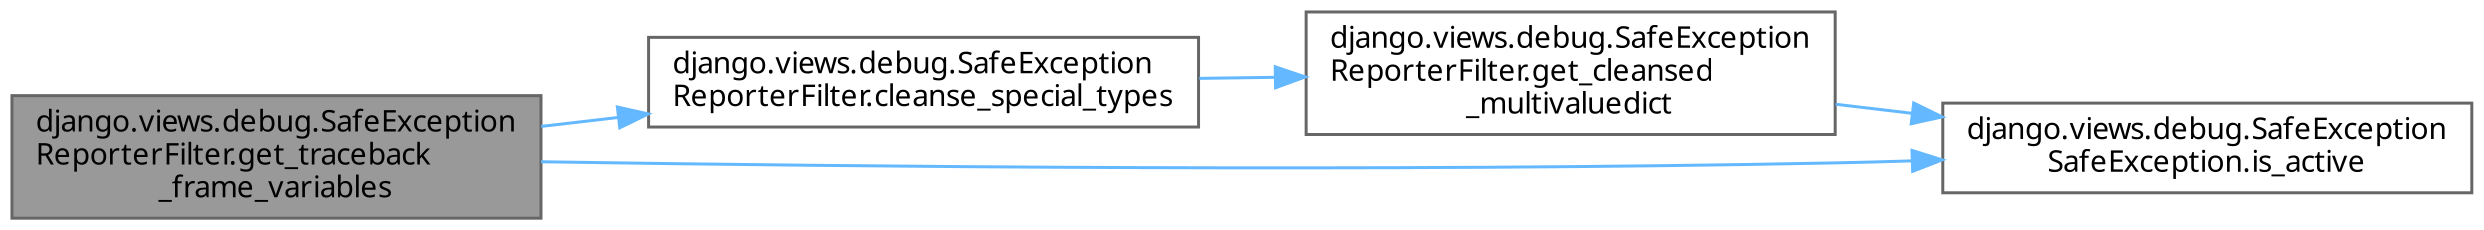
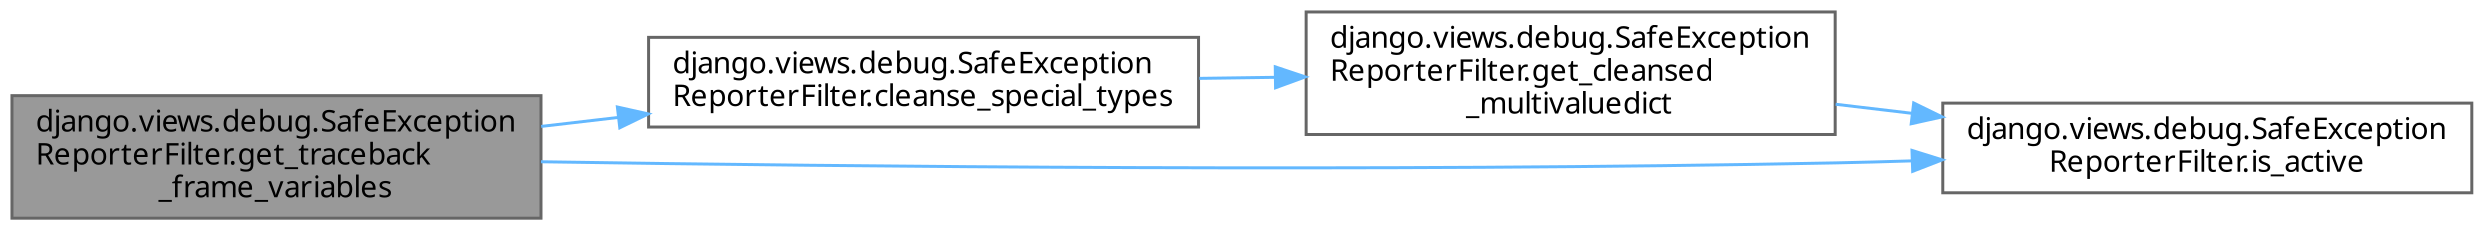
(2207, 148) -> (2207, 148)
